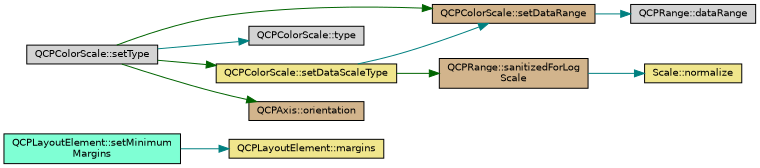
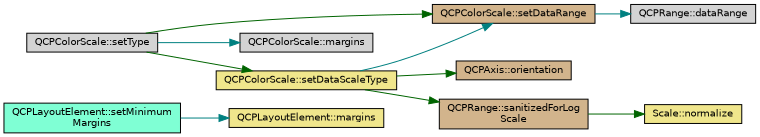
(306, 36) -> (306, 43)
(611, 73) -> (611, 114)
(184, 83) -> (421, 75)
